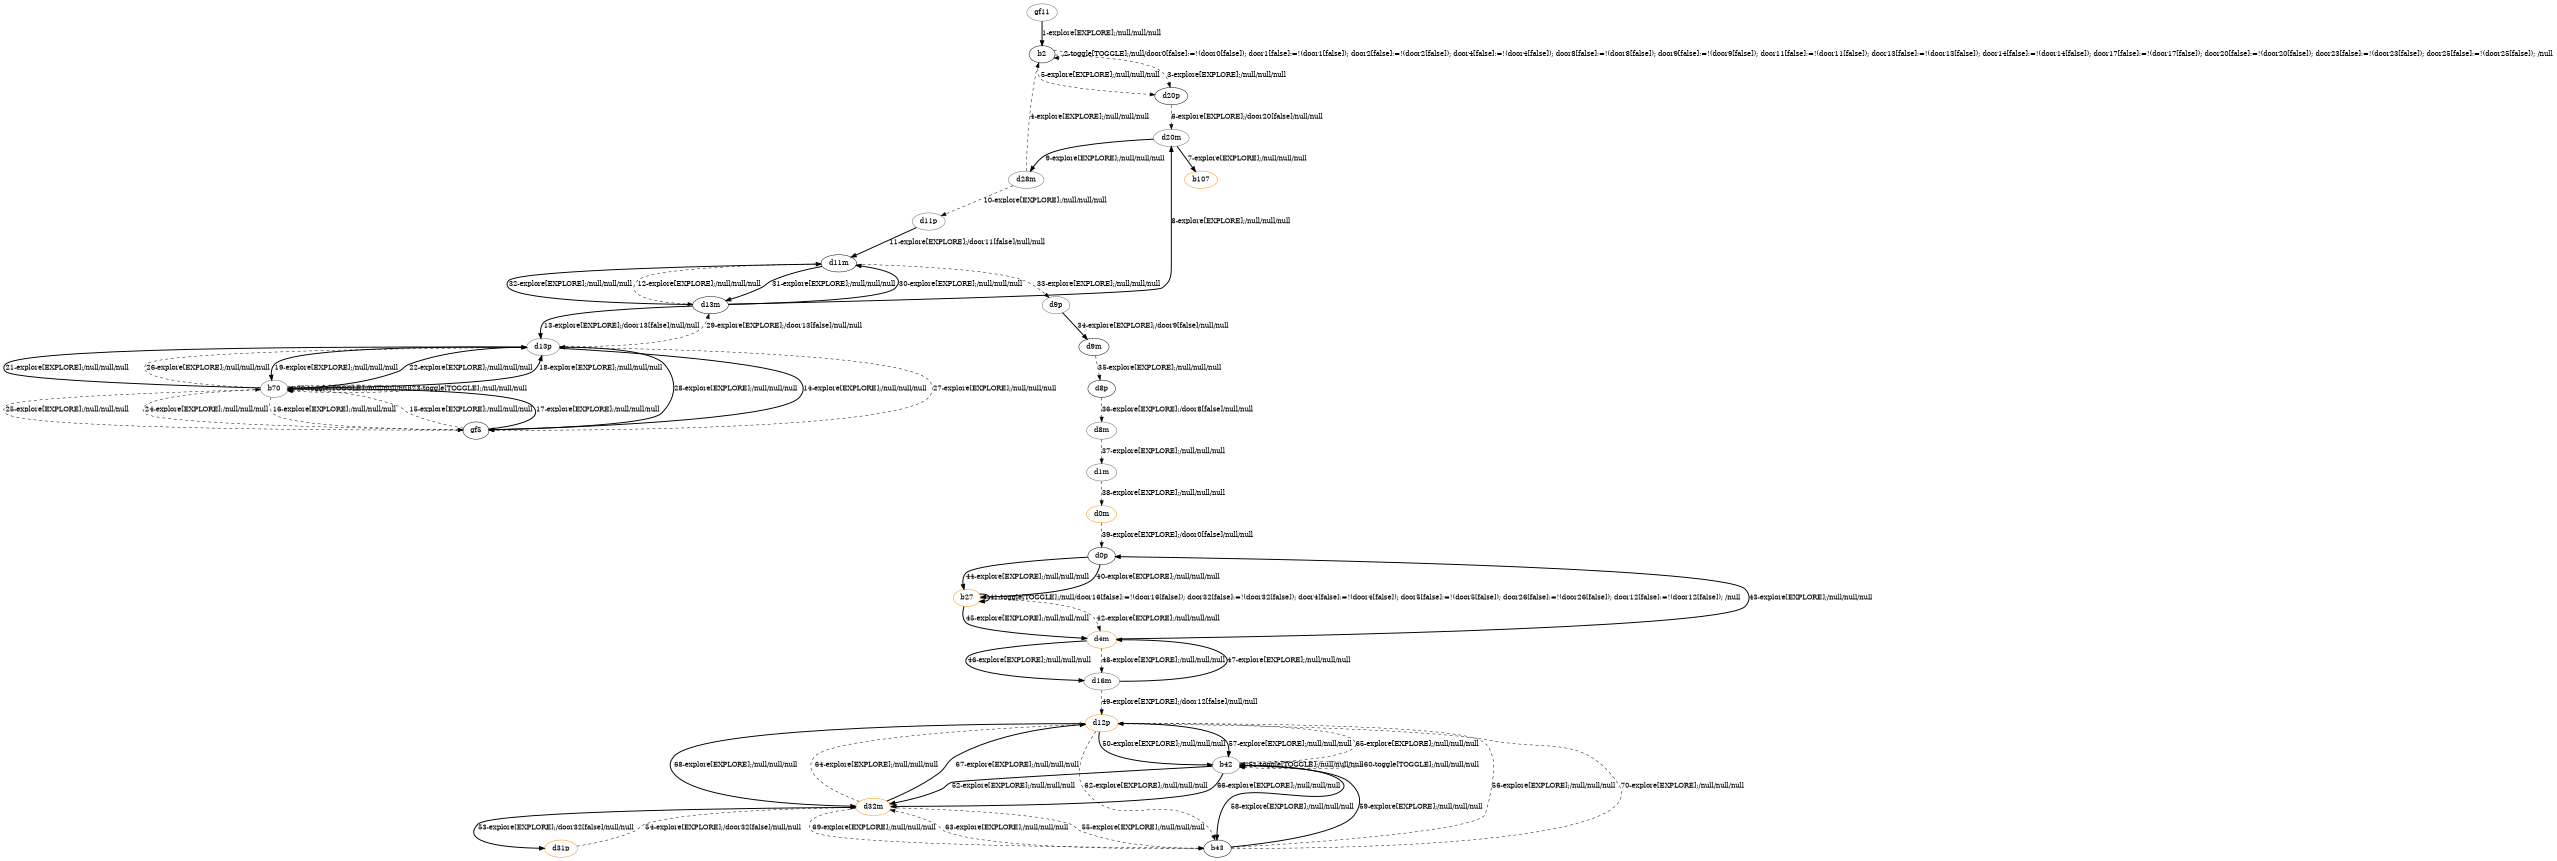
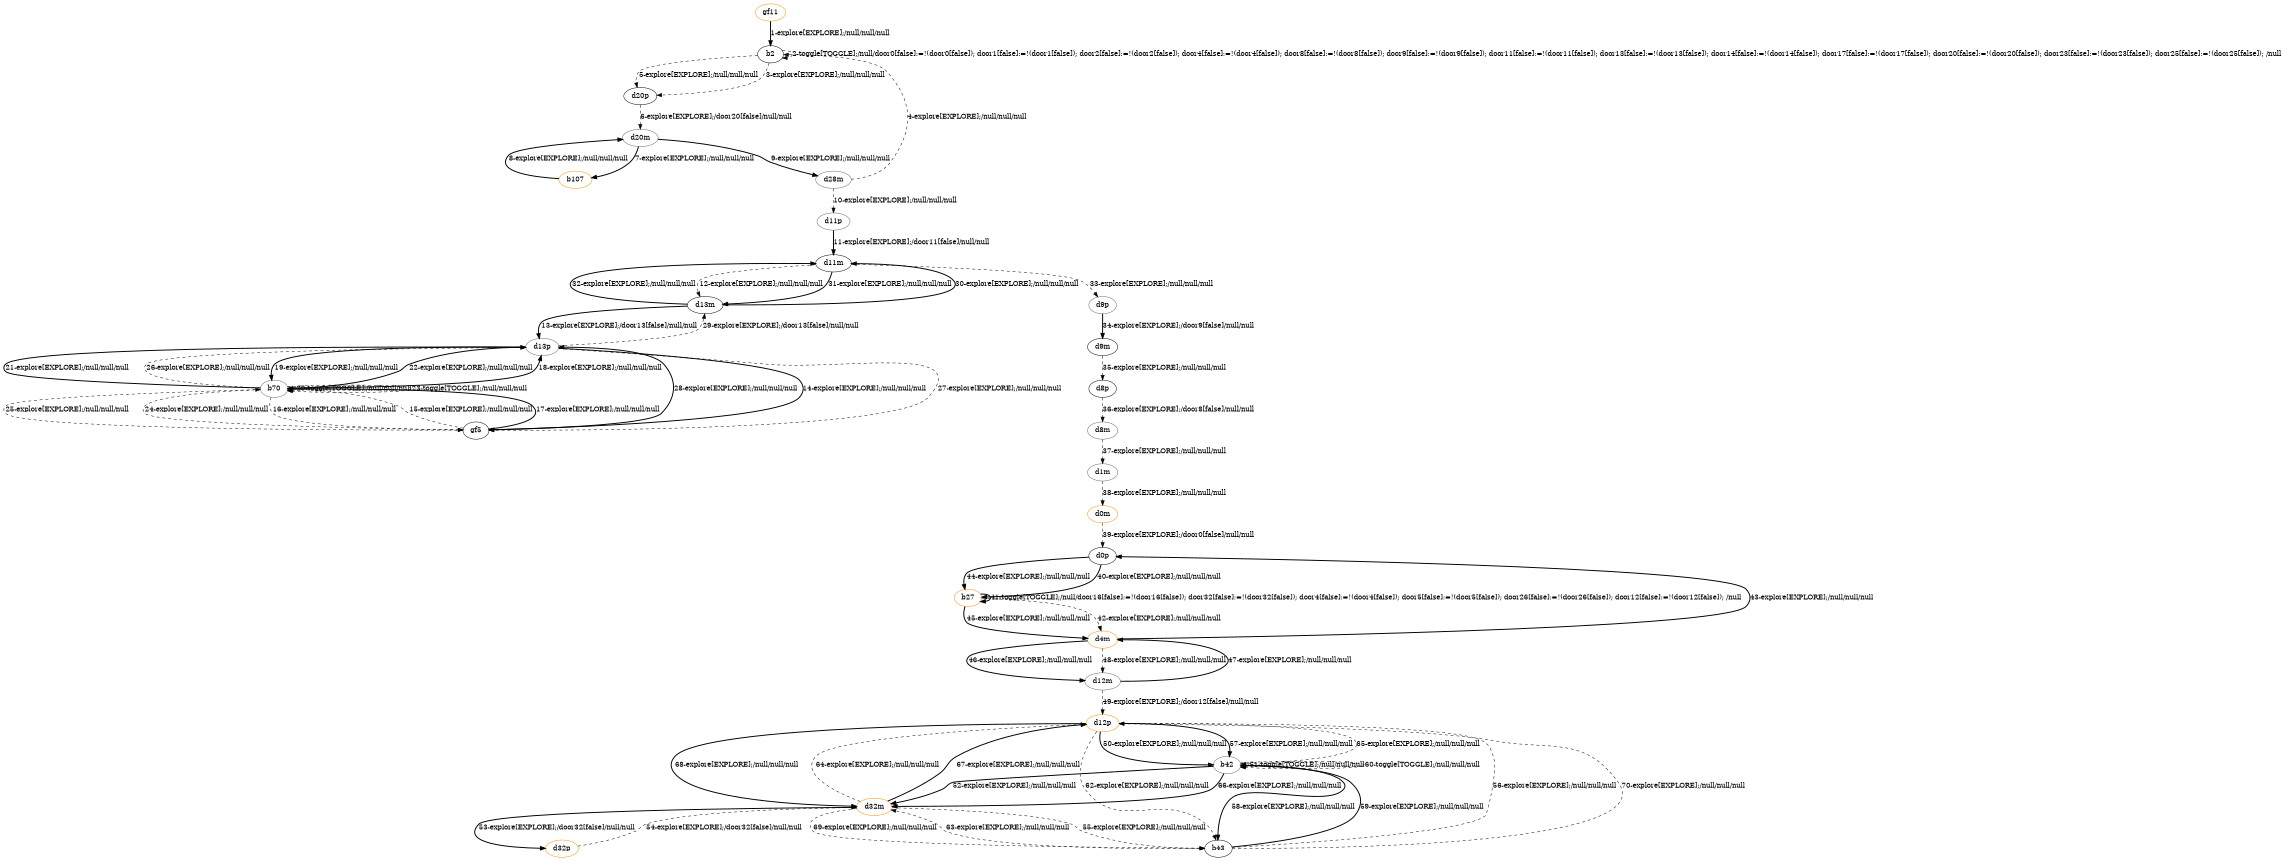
(1042, 12) -> (771, 12)
(1015, 296) -> (530, 149)
(1102, 681) -> (1103, 681)
(561, 849) -> (562, 849)
